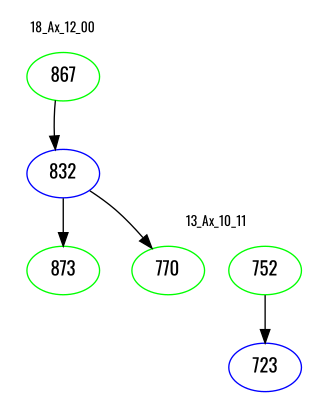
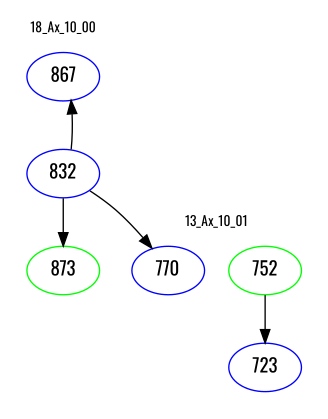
(63, 29) -> (63, 29)
(63, 77) -> (63, 77)
(54, 118) -> (72, 132)
(217, 223) -> (217, 223)
(168, 271) -> (168, 271)
